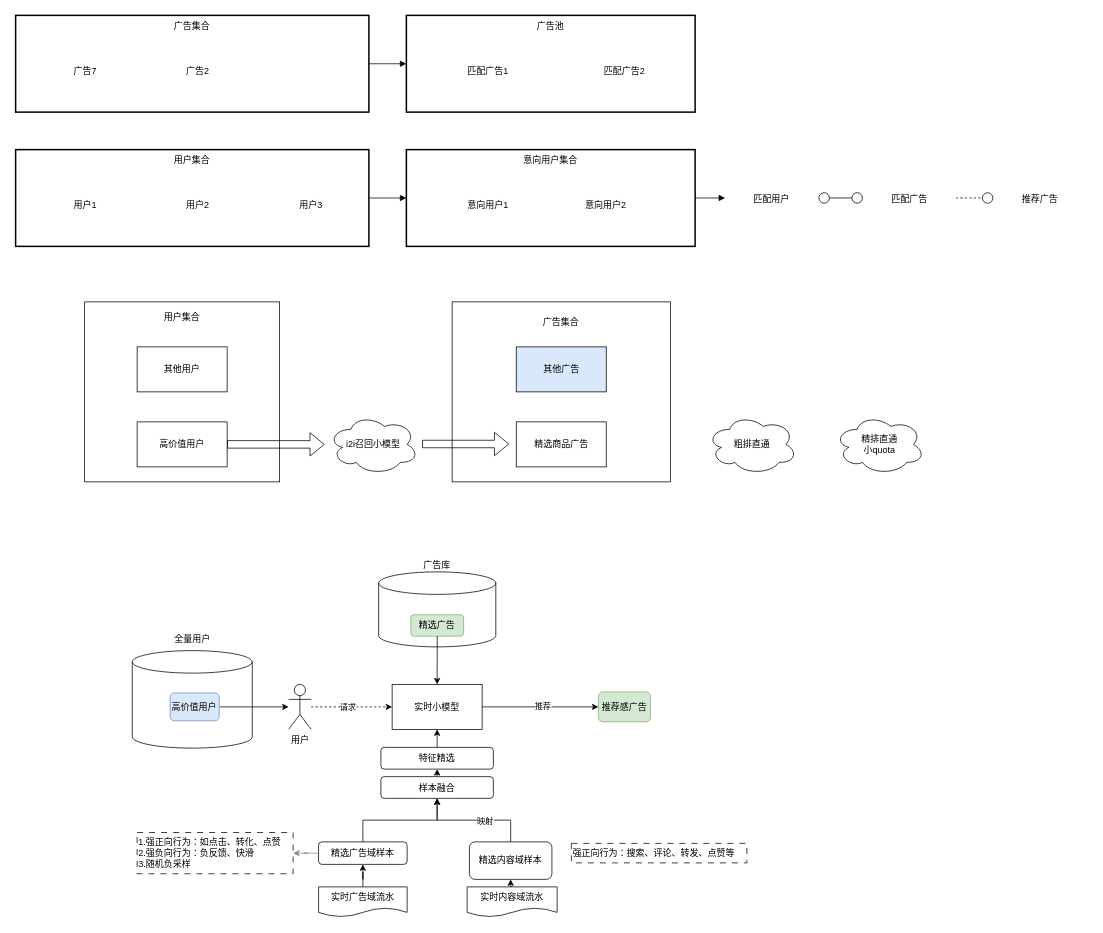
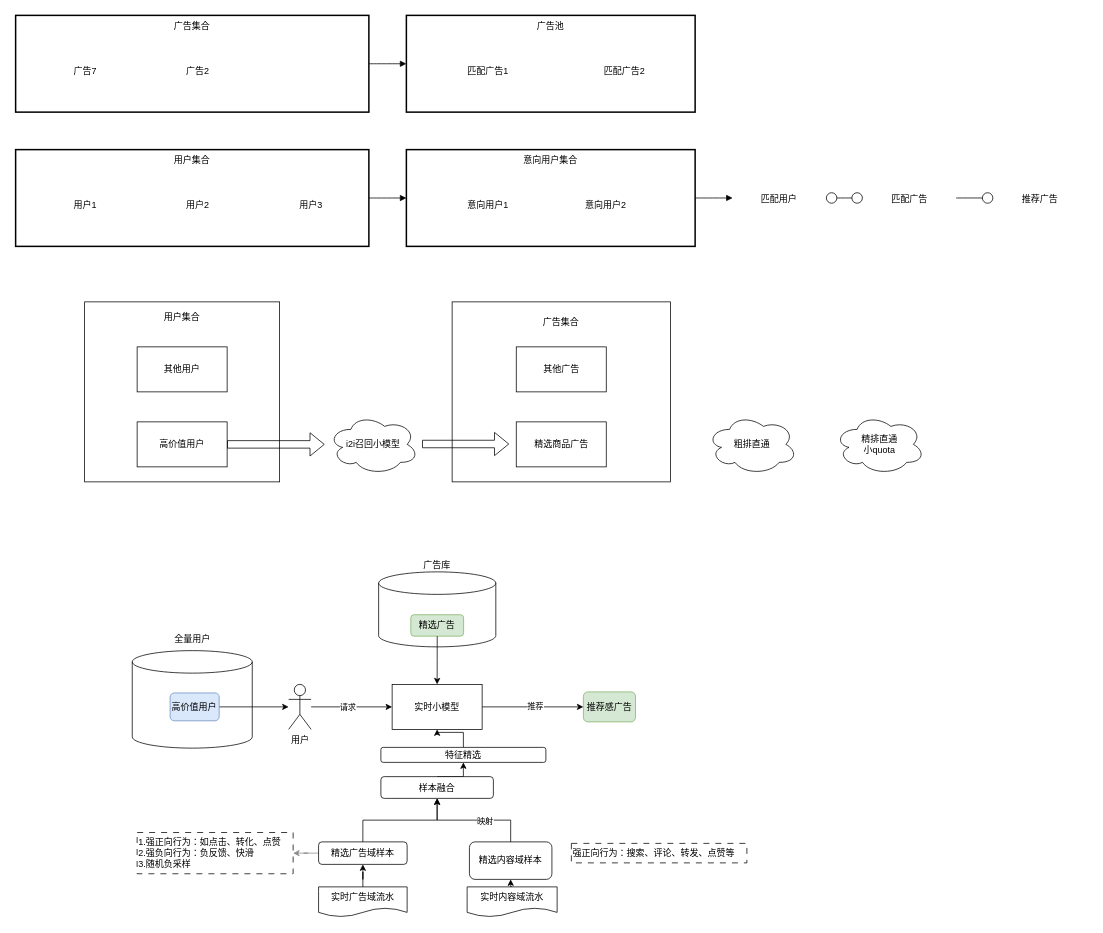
(771, 198) -> (779, 198)
(969, 198) -> (969, 198)
(561, 369) -> (561, 369)
(371, 707) -> (371, 707)
(624, 707) -> (609, 707)
(437, 758) -> (463, 755)
